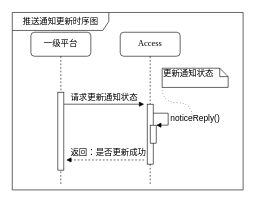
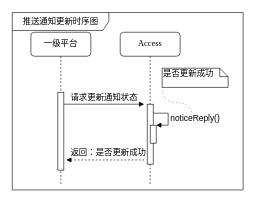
(185, 73) -> (185, 73)
